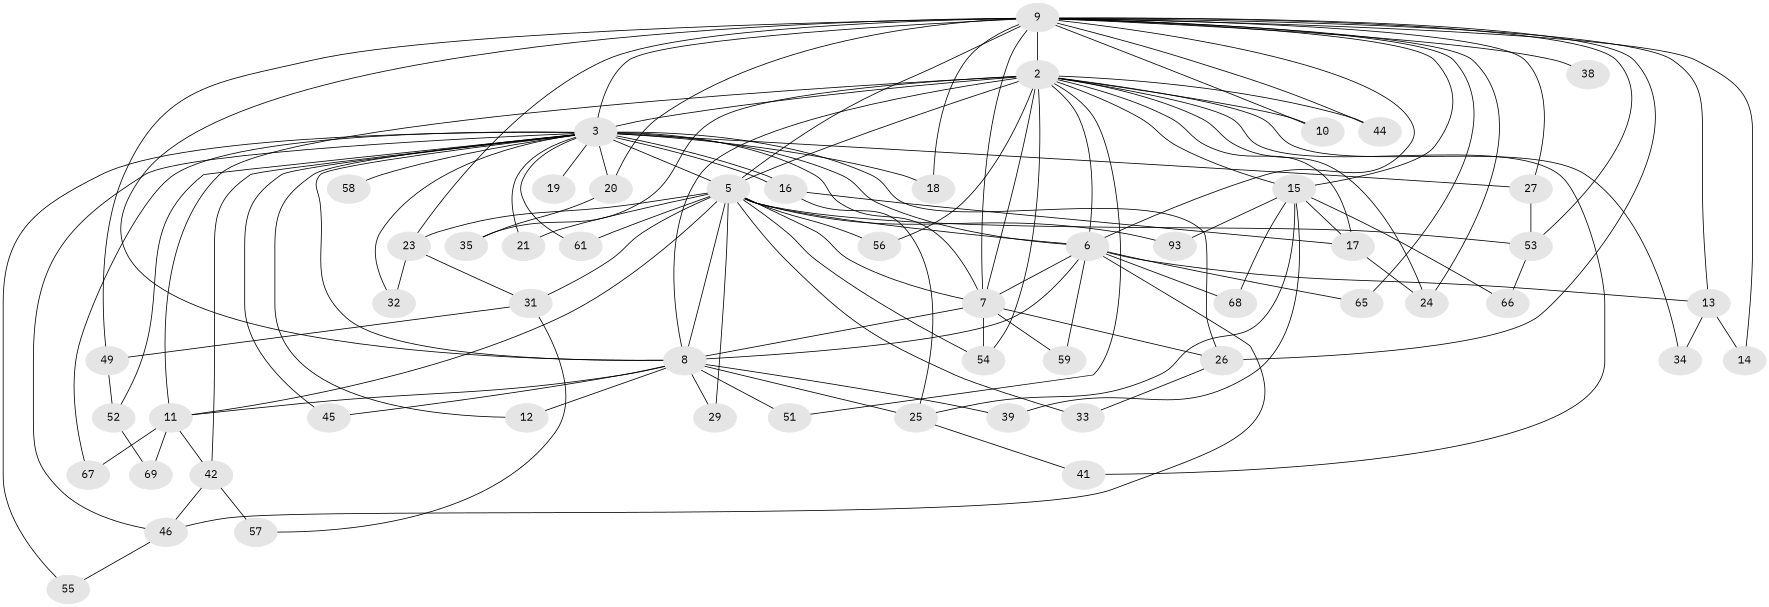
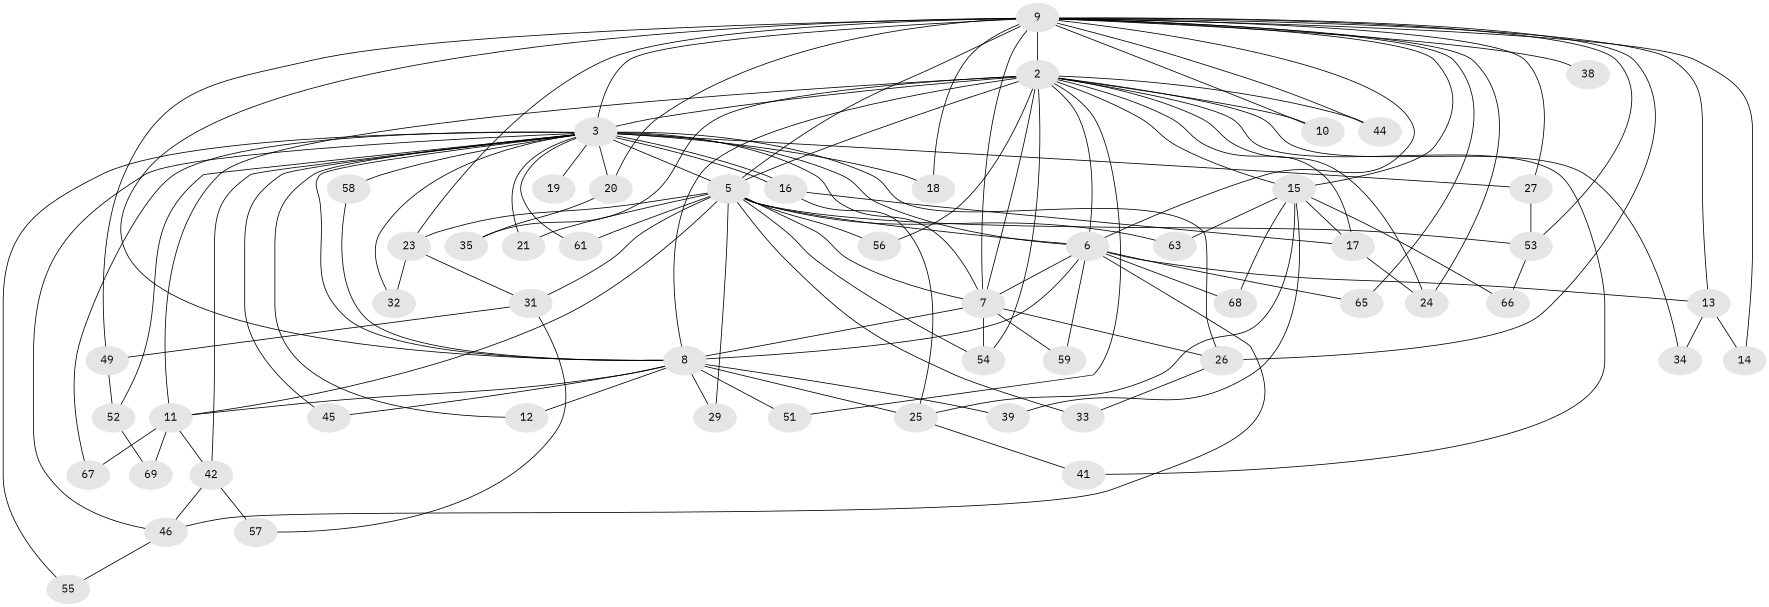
(1175, 246) -> (1175, 246)
(707, 275) -> (390, 332)
